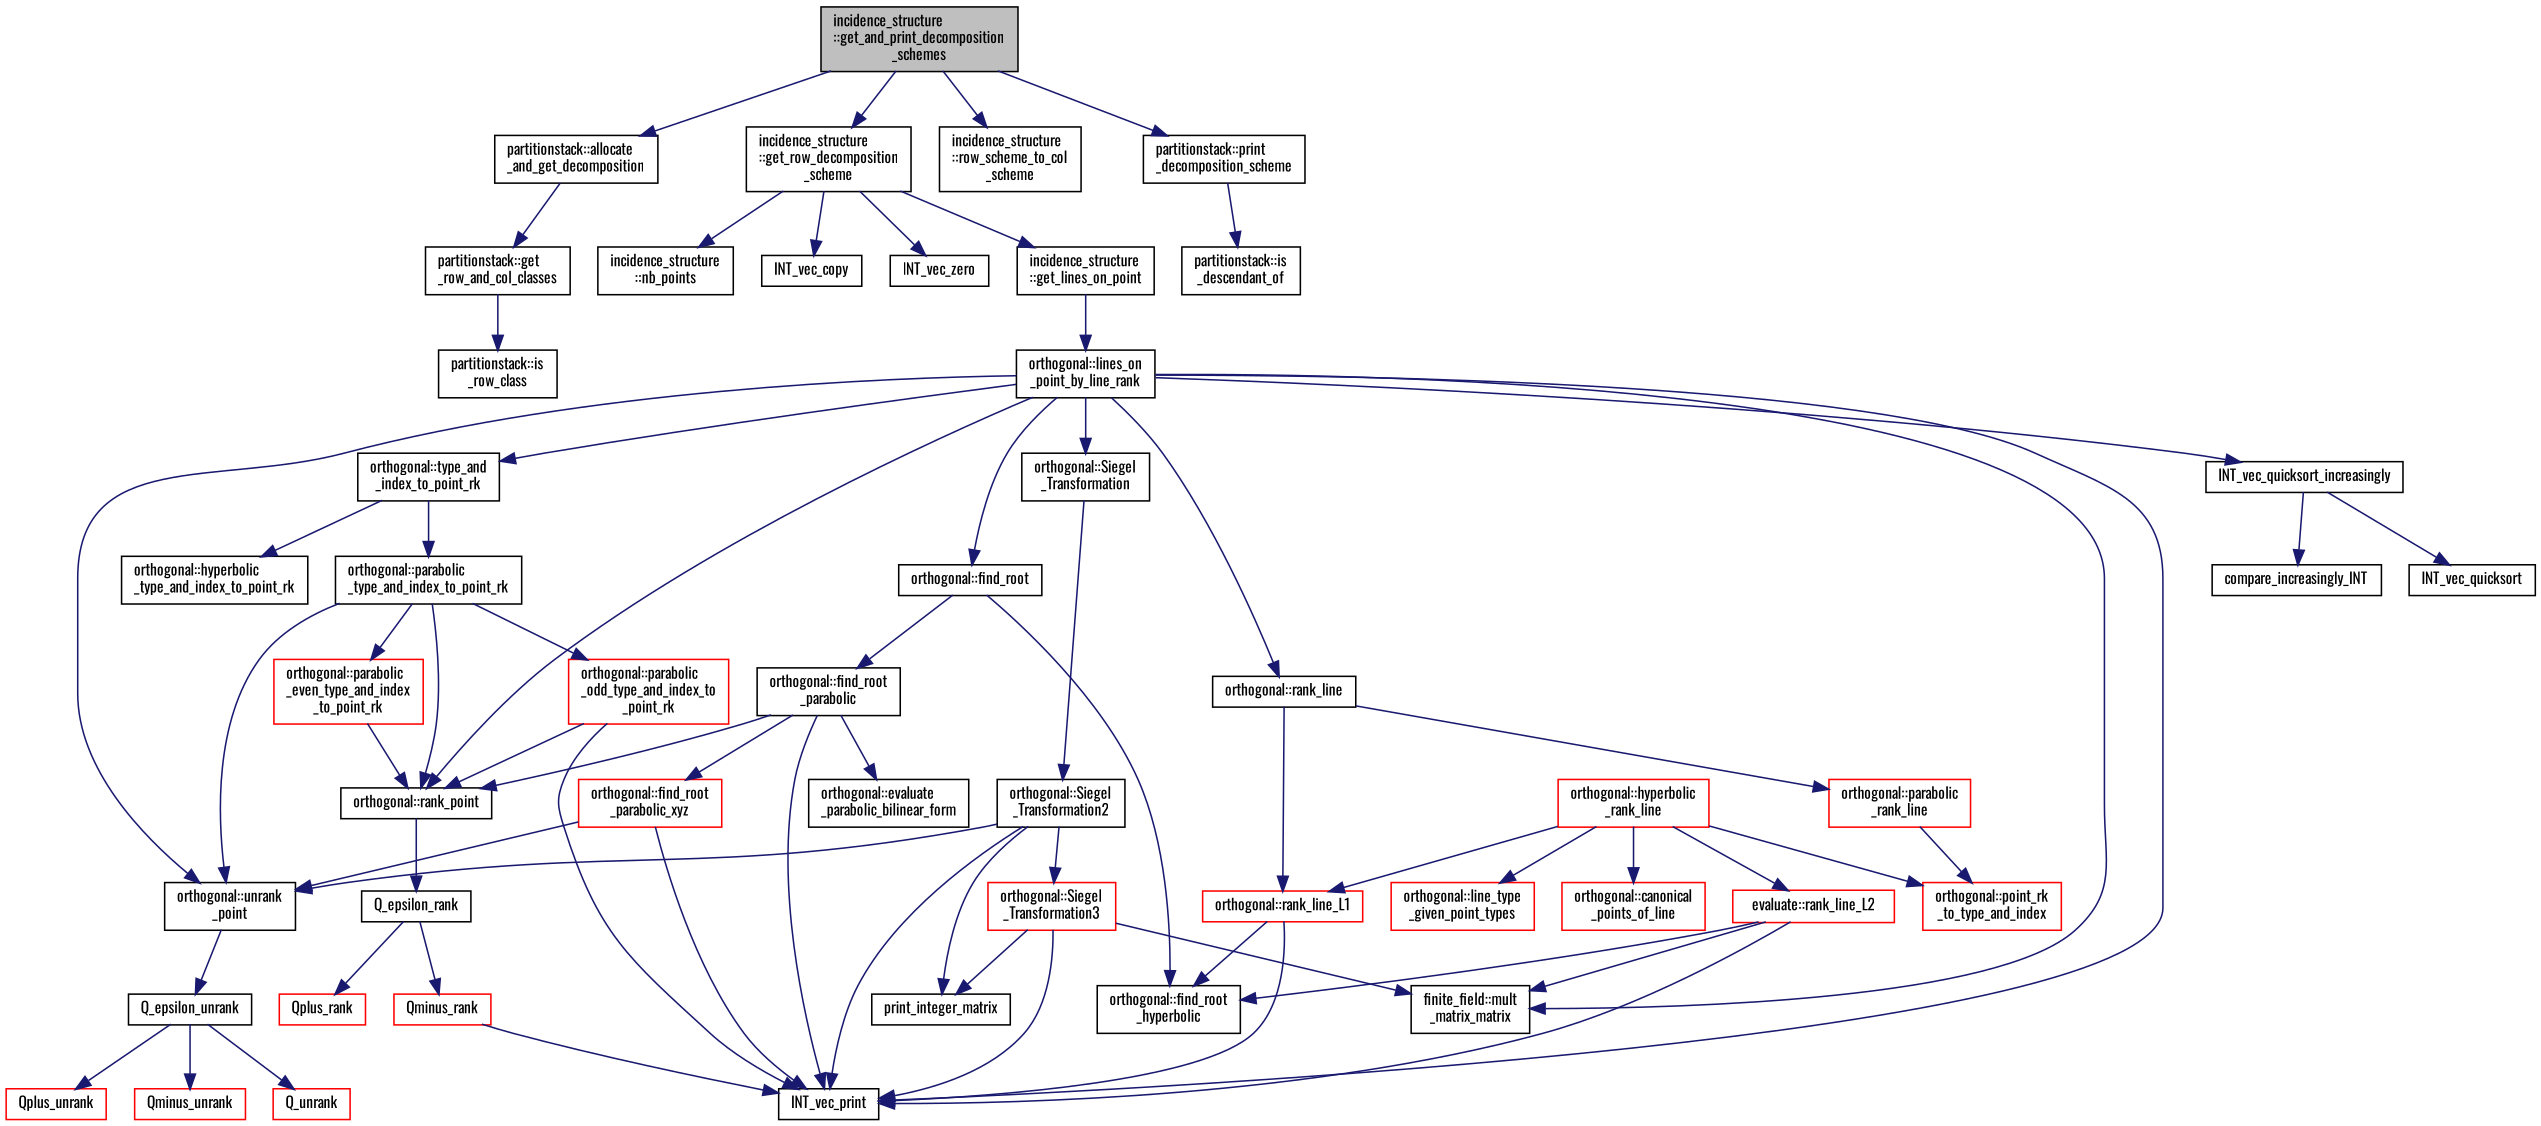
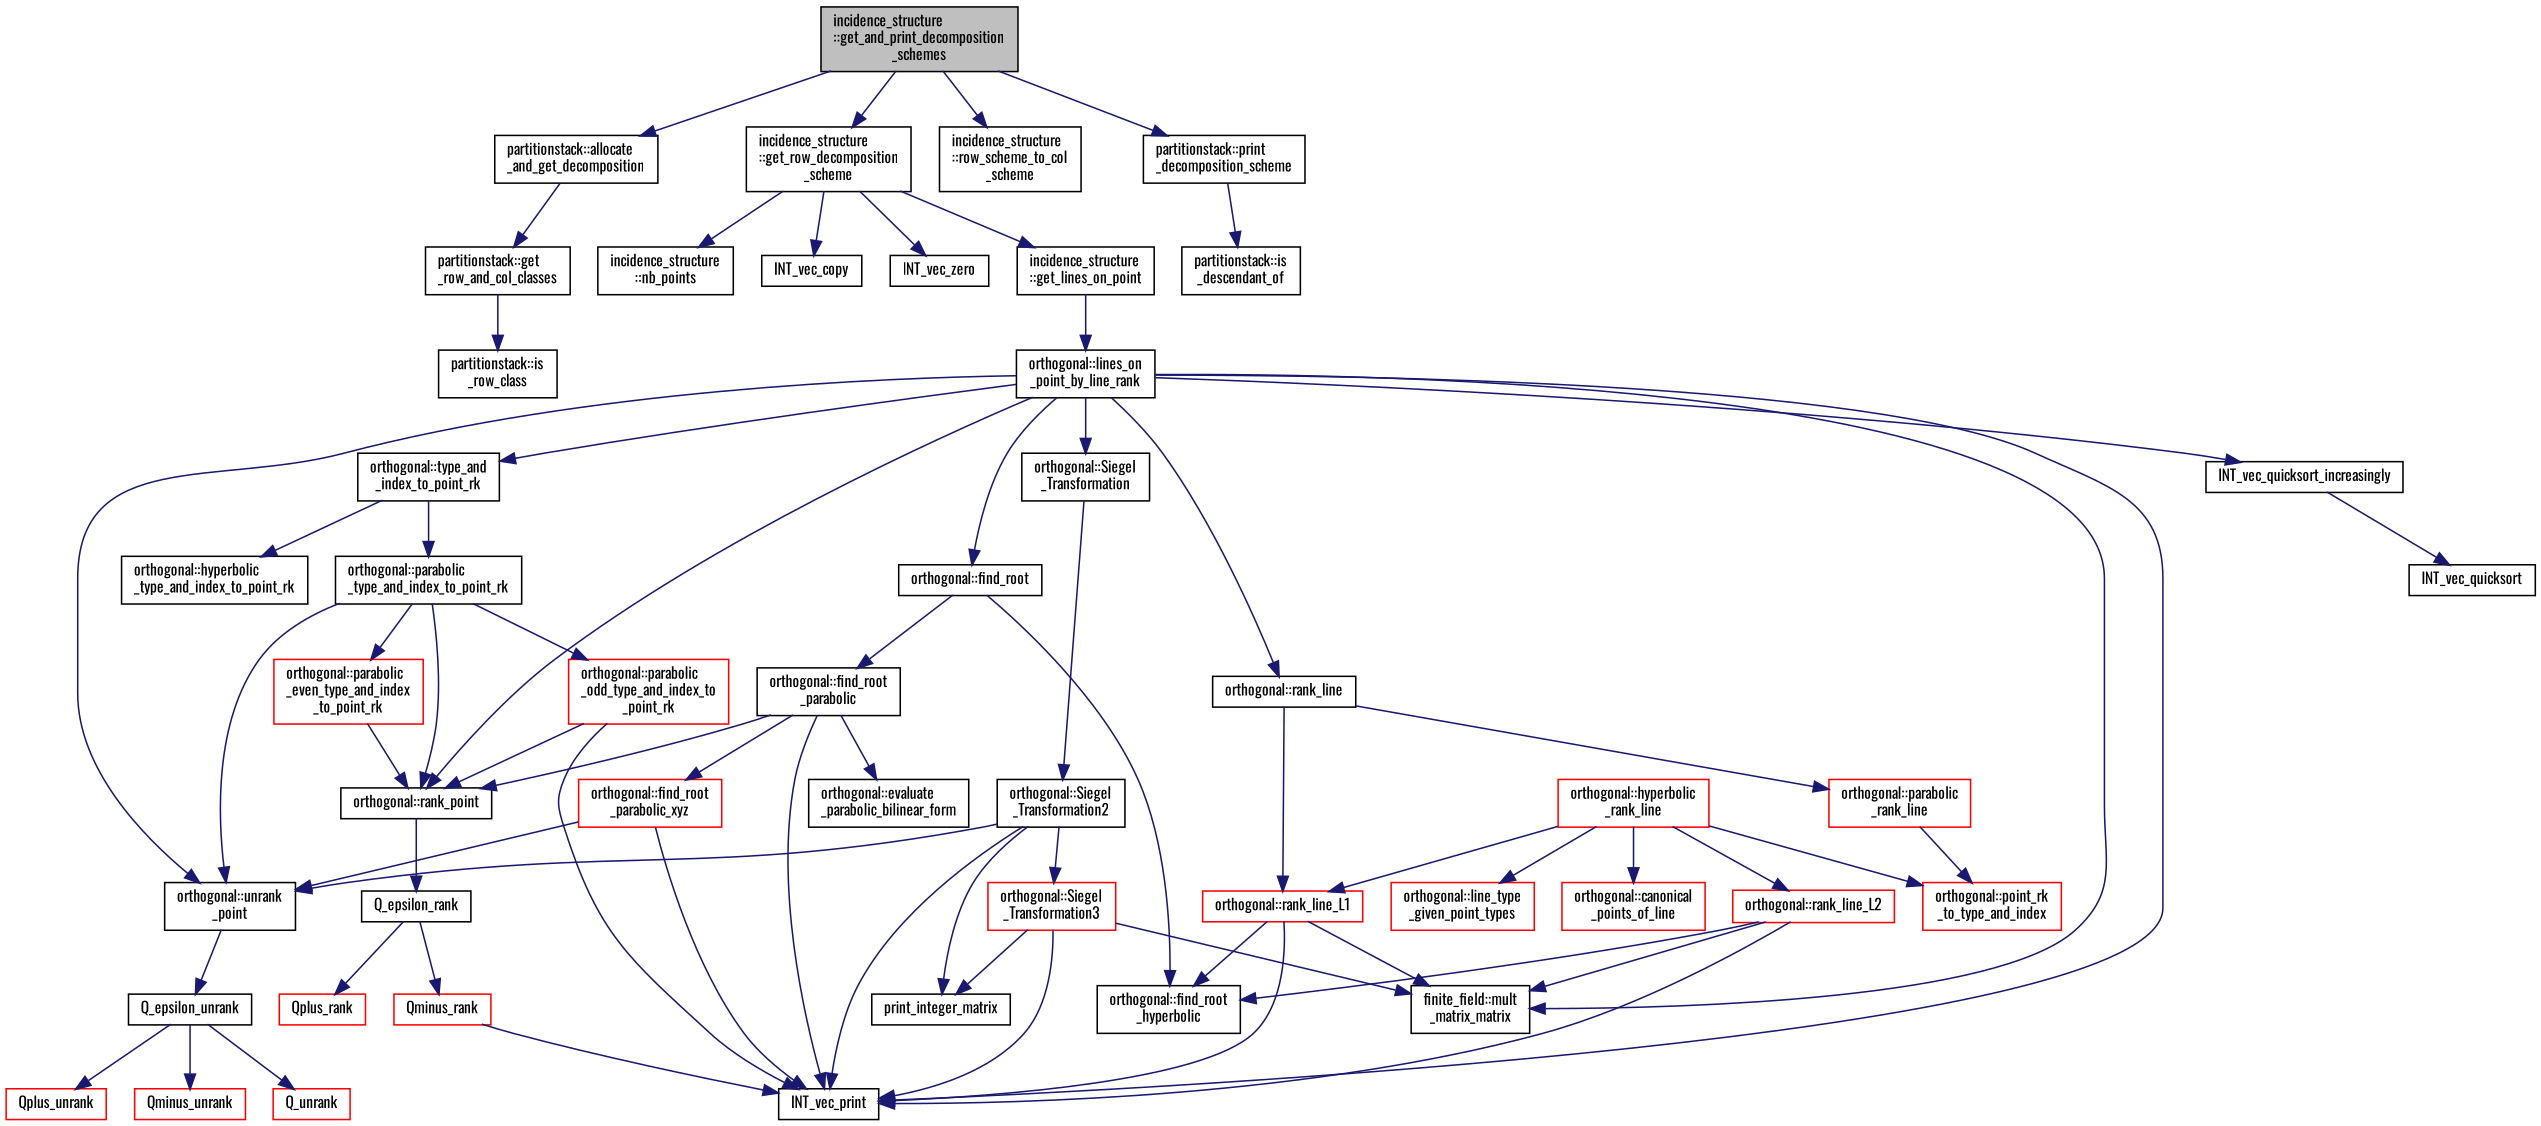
(2297, 580) -> none
(1814, 906) -> (1814, 906)
none -> (1362, 950)
